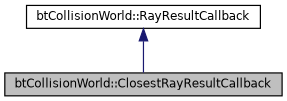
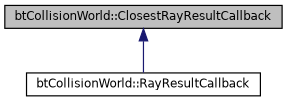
(143, 57) -> (143, 57)
